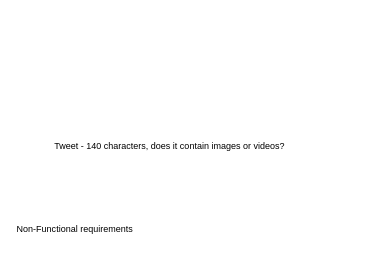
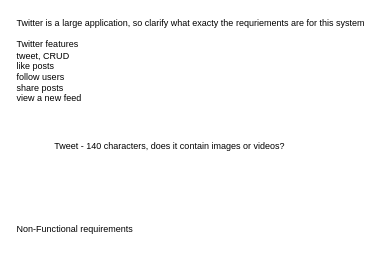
none -> (195, 72)
